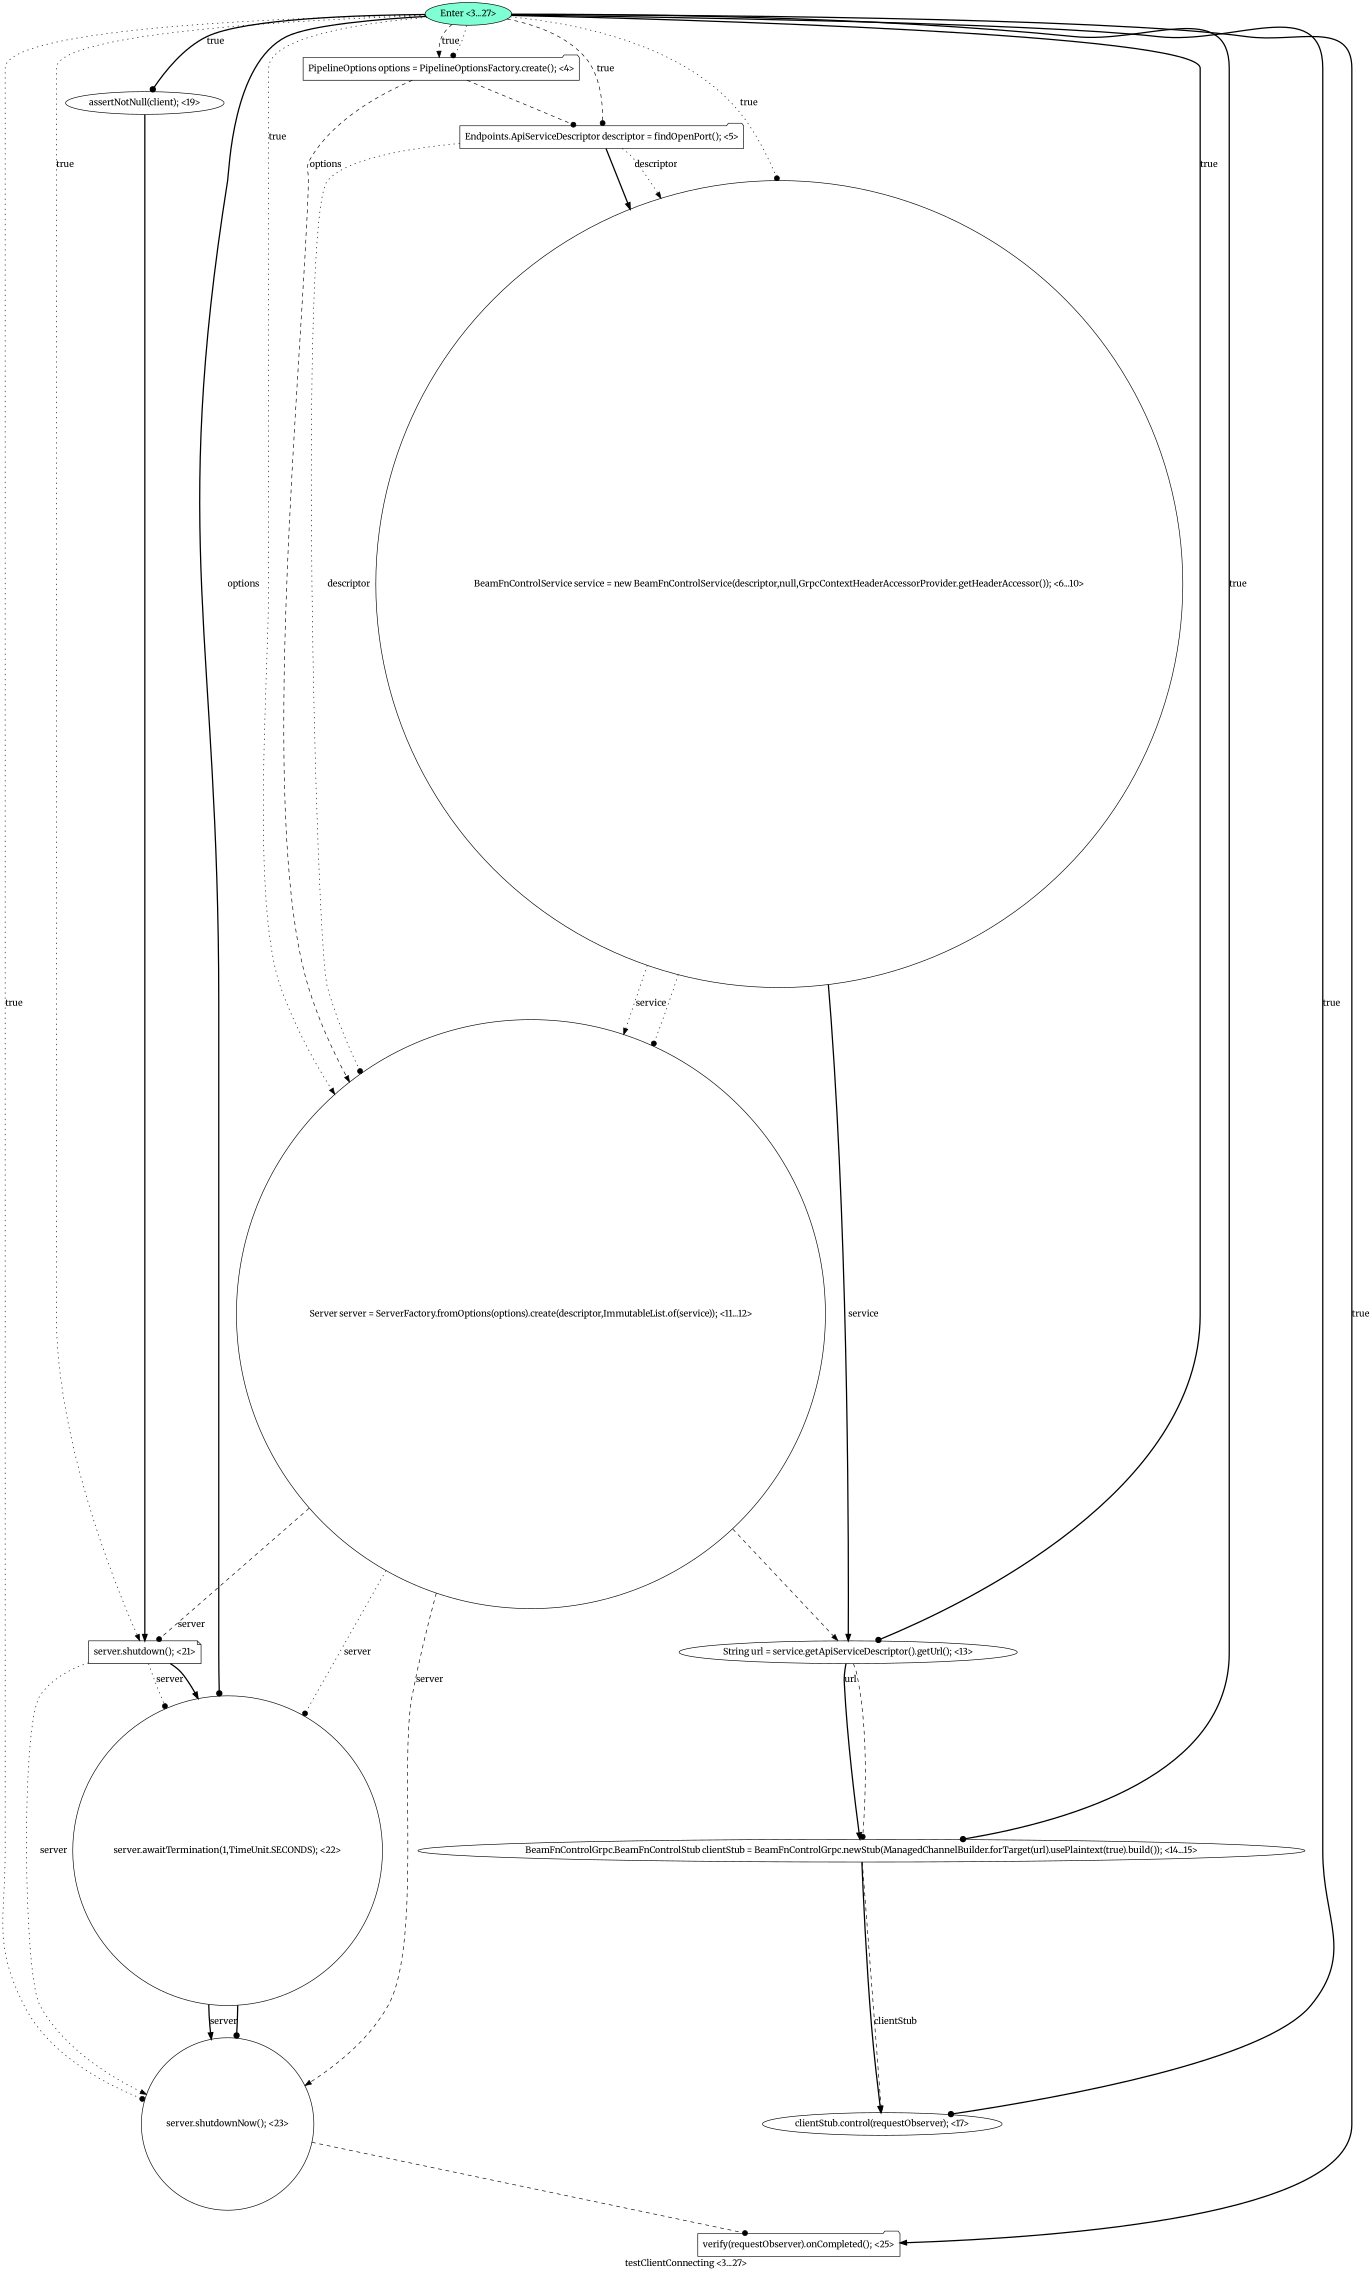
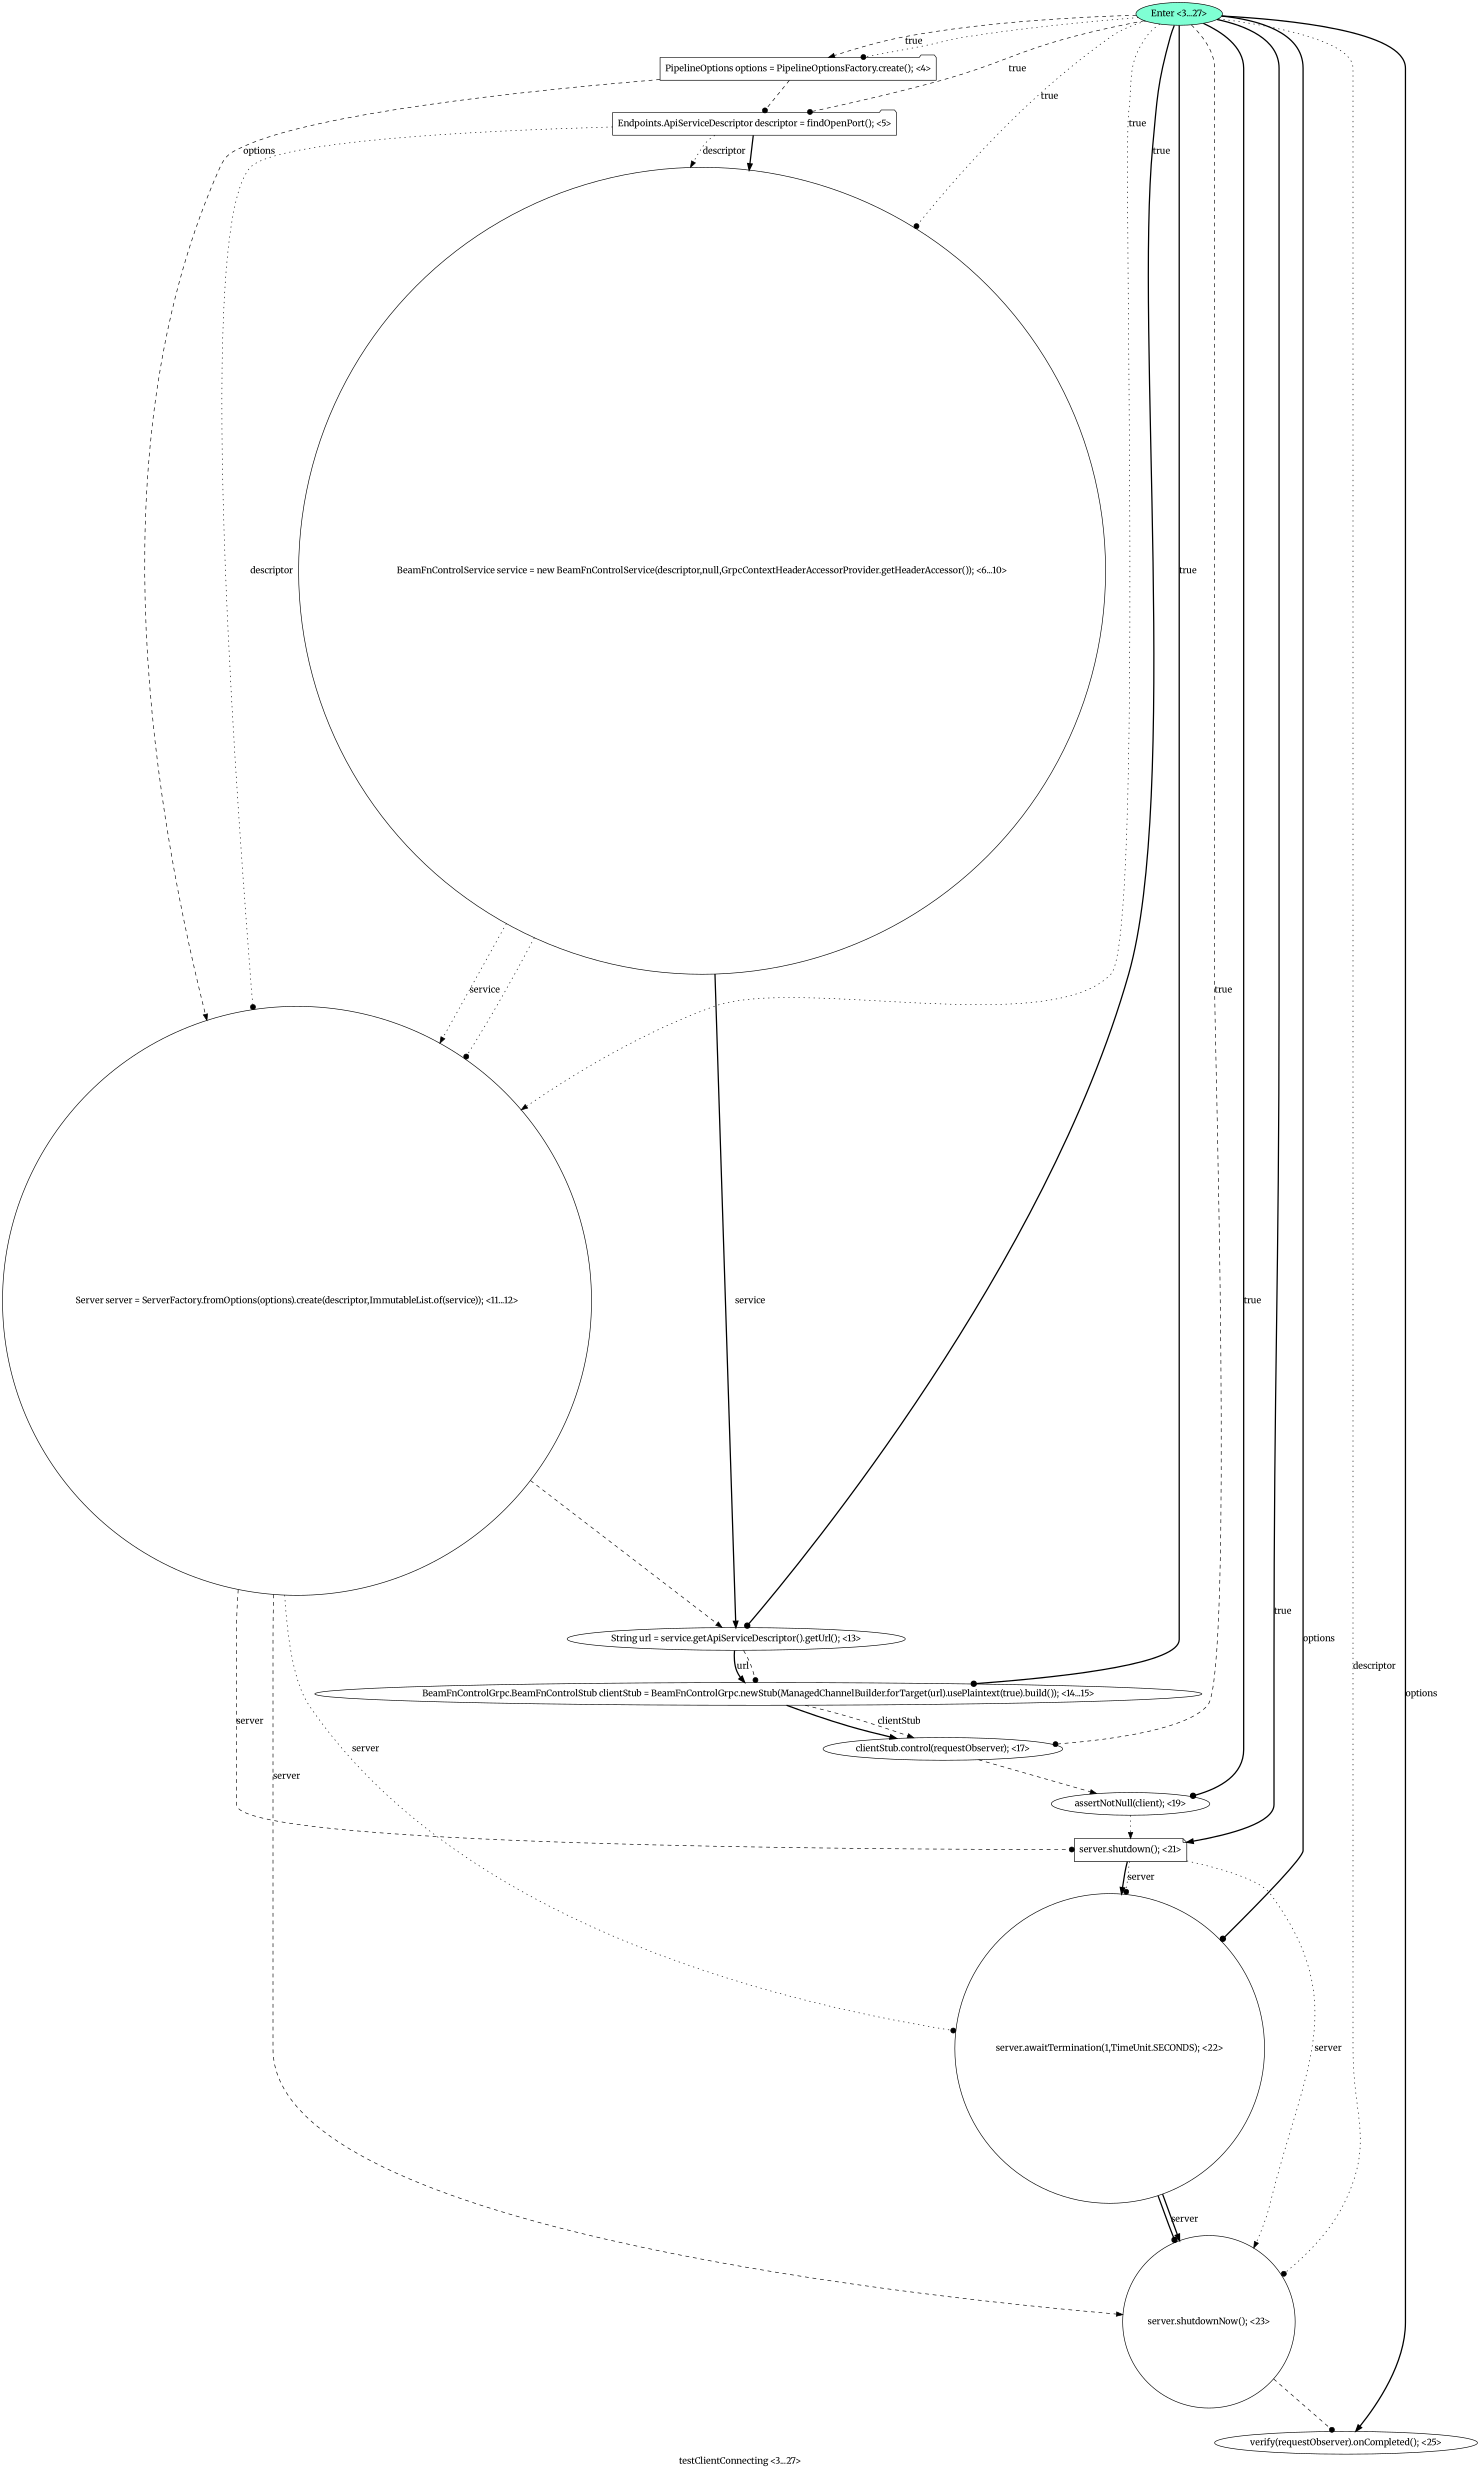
(56, 668) -> (1279, 940)
(1323, 810) -> (1215, 940)
(145, 874) -> (1131, 1824)
(14, 1004) -> (1374, 1666)
(1361, 1314) -> (1422, 1694)
none -> (1034, 1776)
(799, 2245) -> (1346, 2443)
